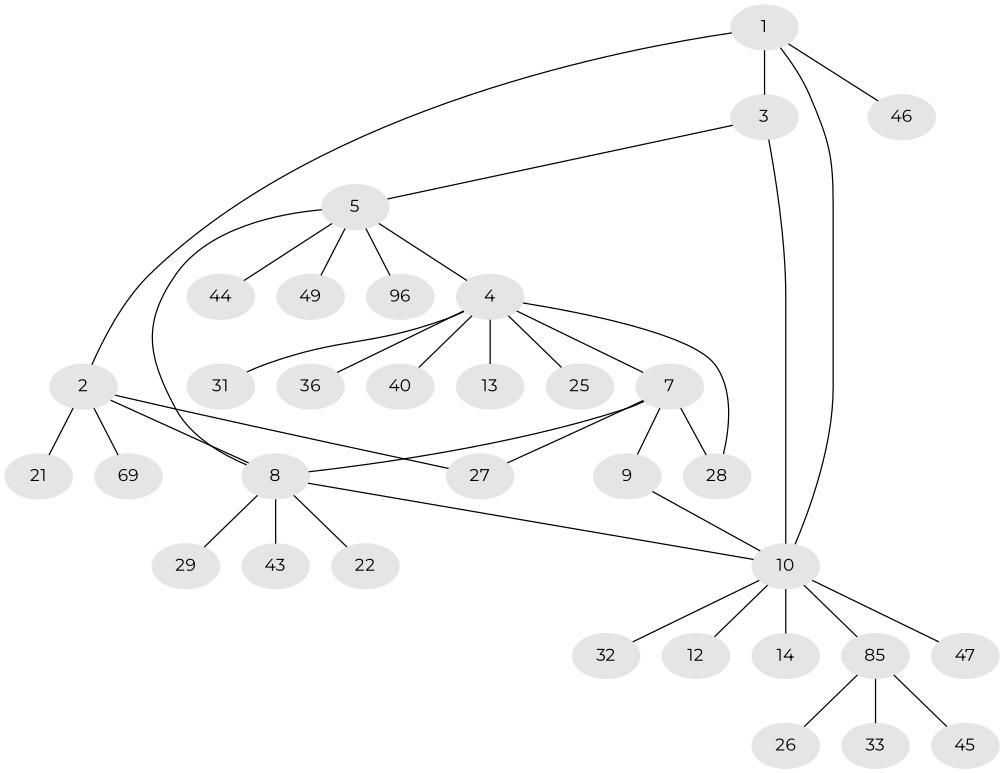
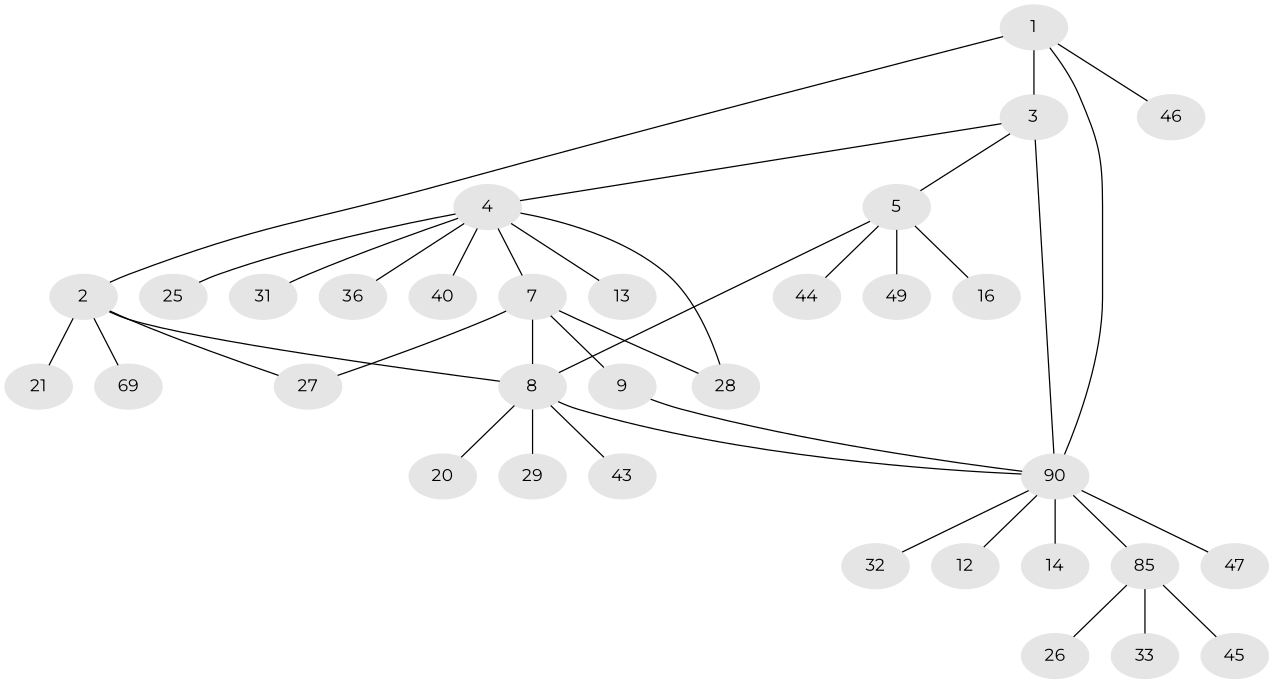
(423, 252) -> (761, 162)
(400, 297) -> (987, 297)
(365, 566) -> (443, 476)
(786, 566) -> (1055, 476)
